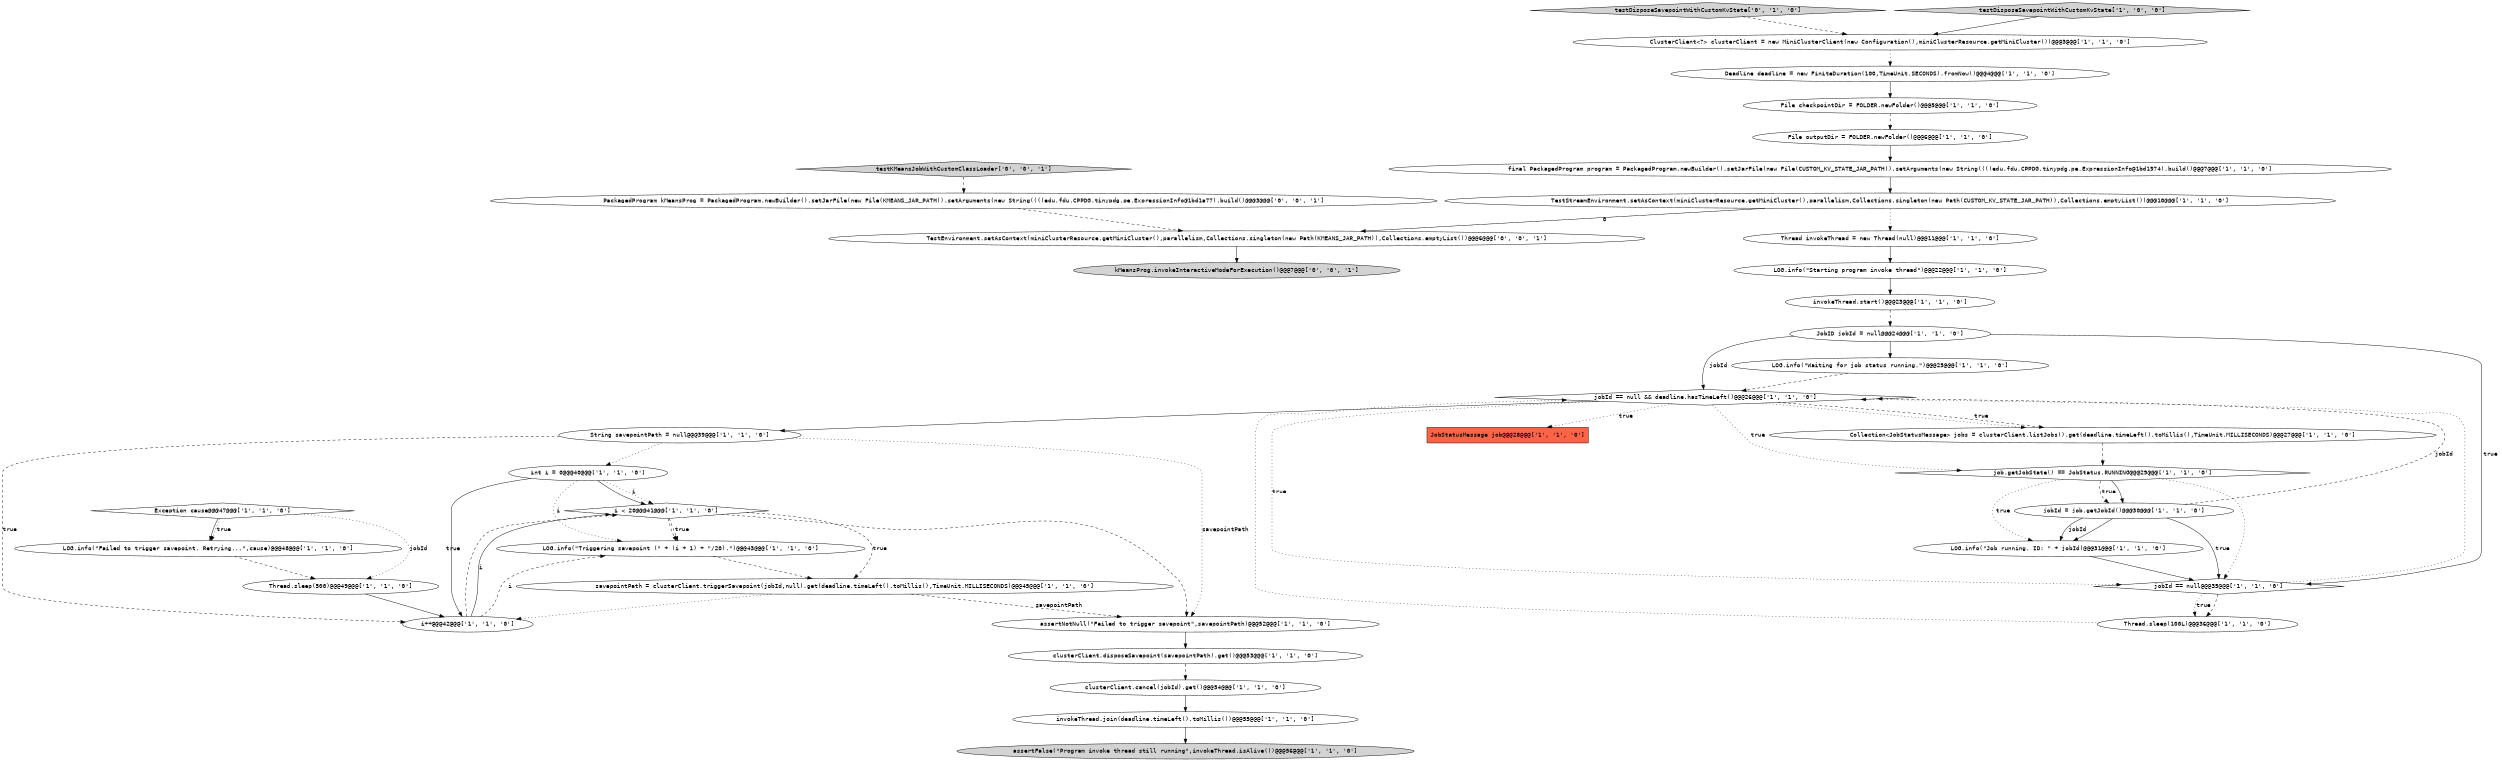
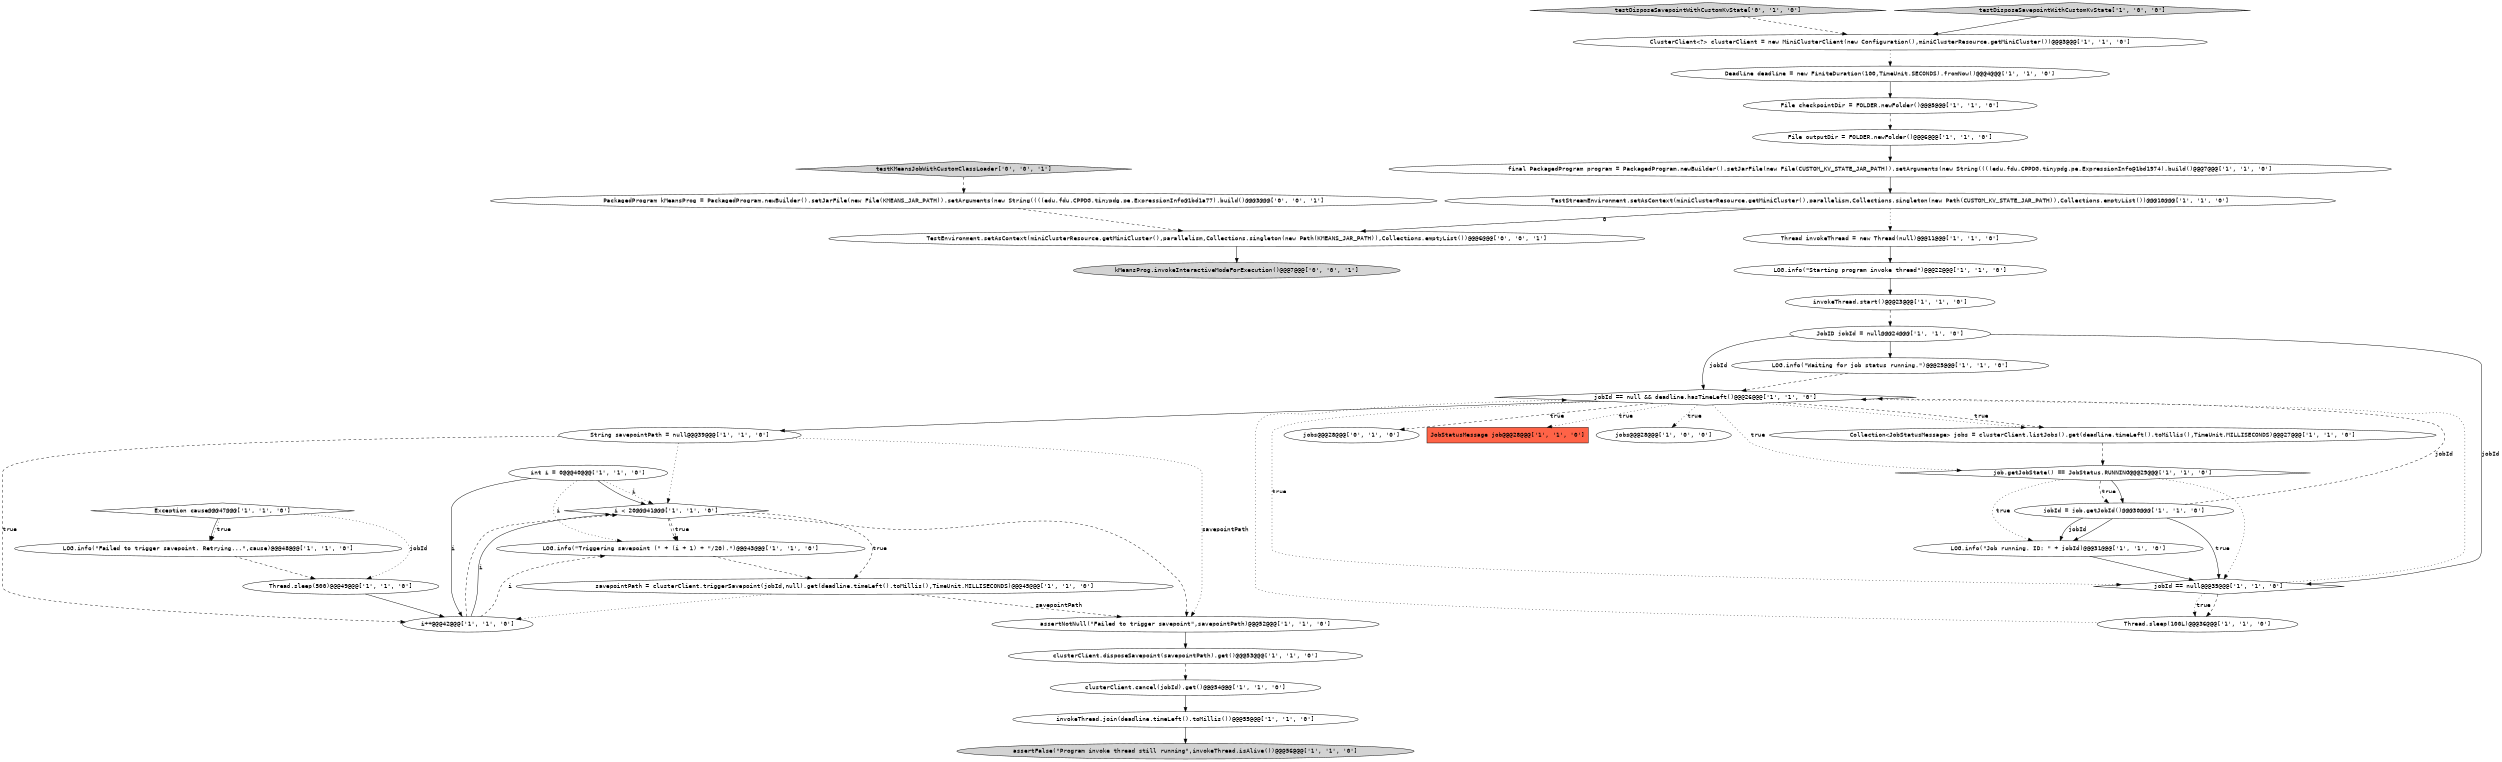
none -> (1352, 435)
none -> (1664, 435)
(636, 453) -> (674, 471)
(2491, 454) -> (2491, 454)
(453, 549) -> (453, 549)
